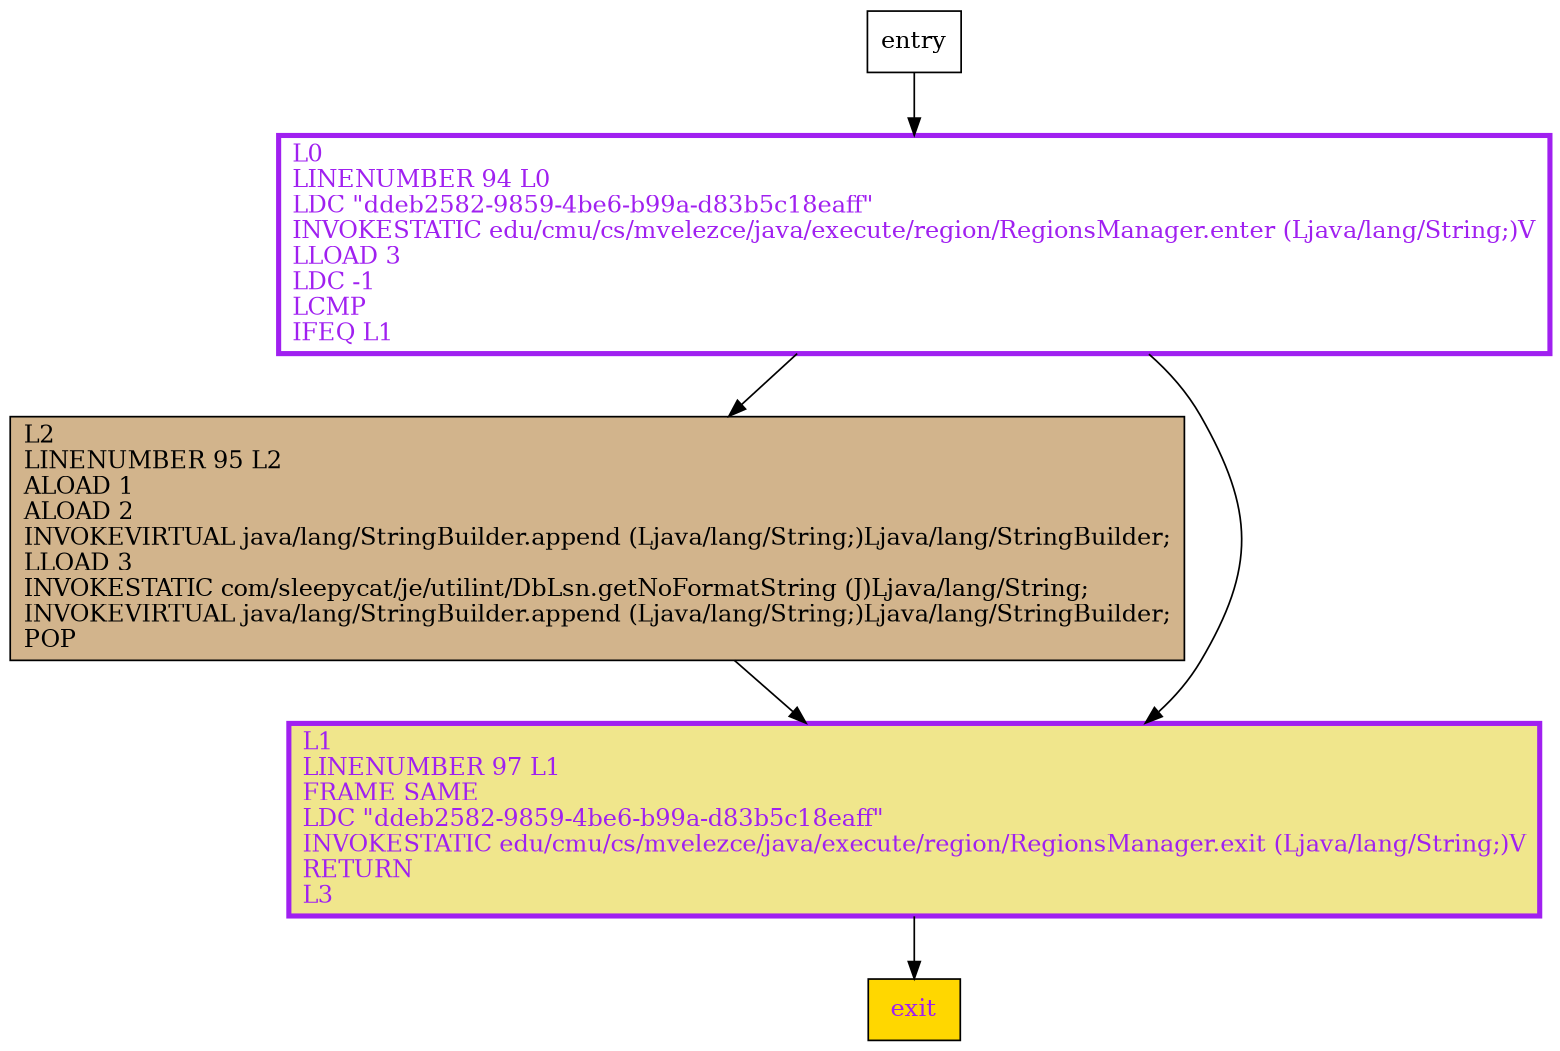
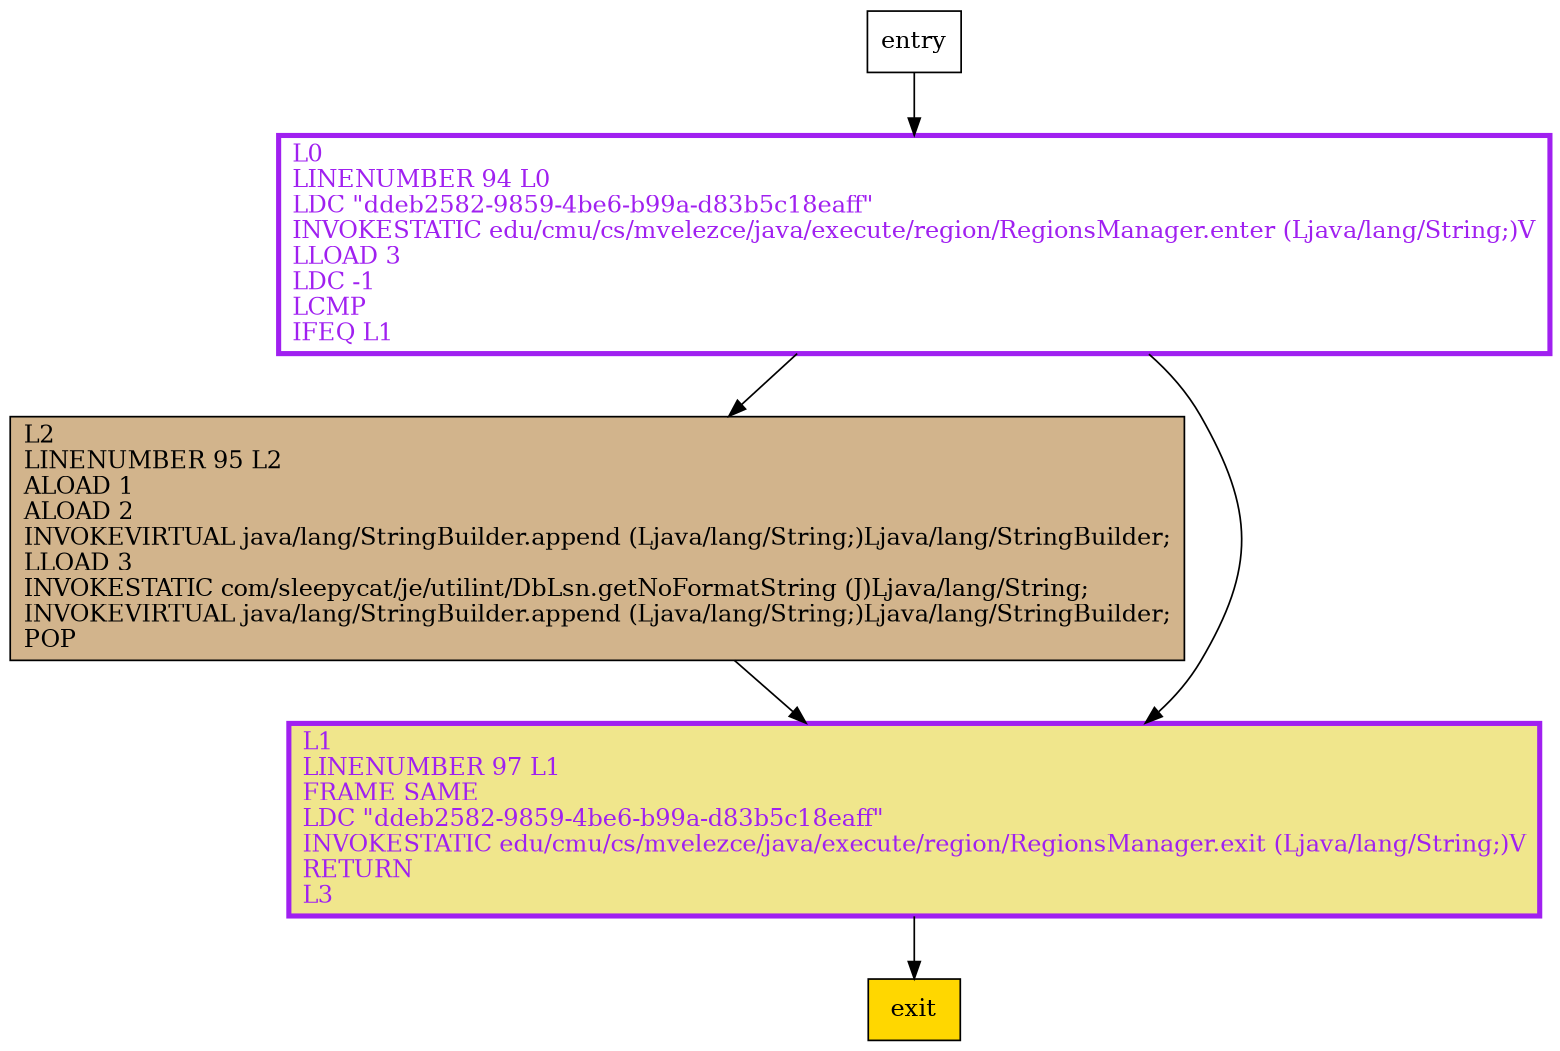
(914, 1010) -> (914, 1010)
